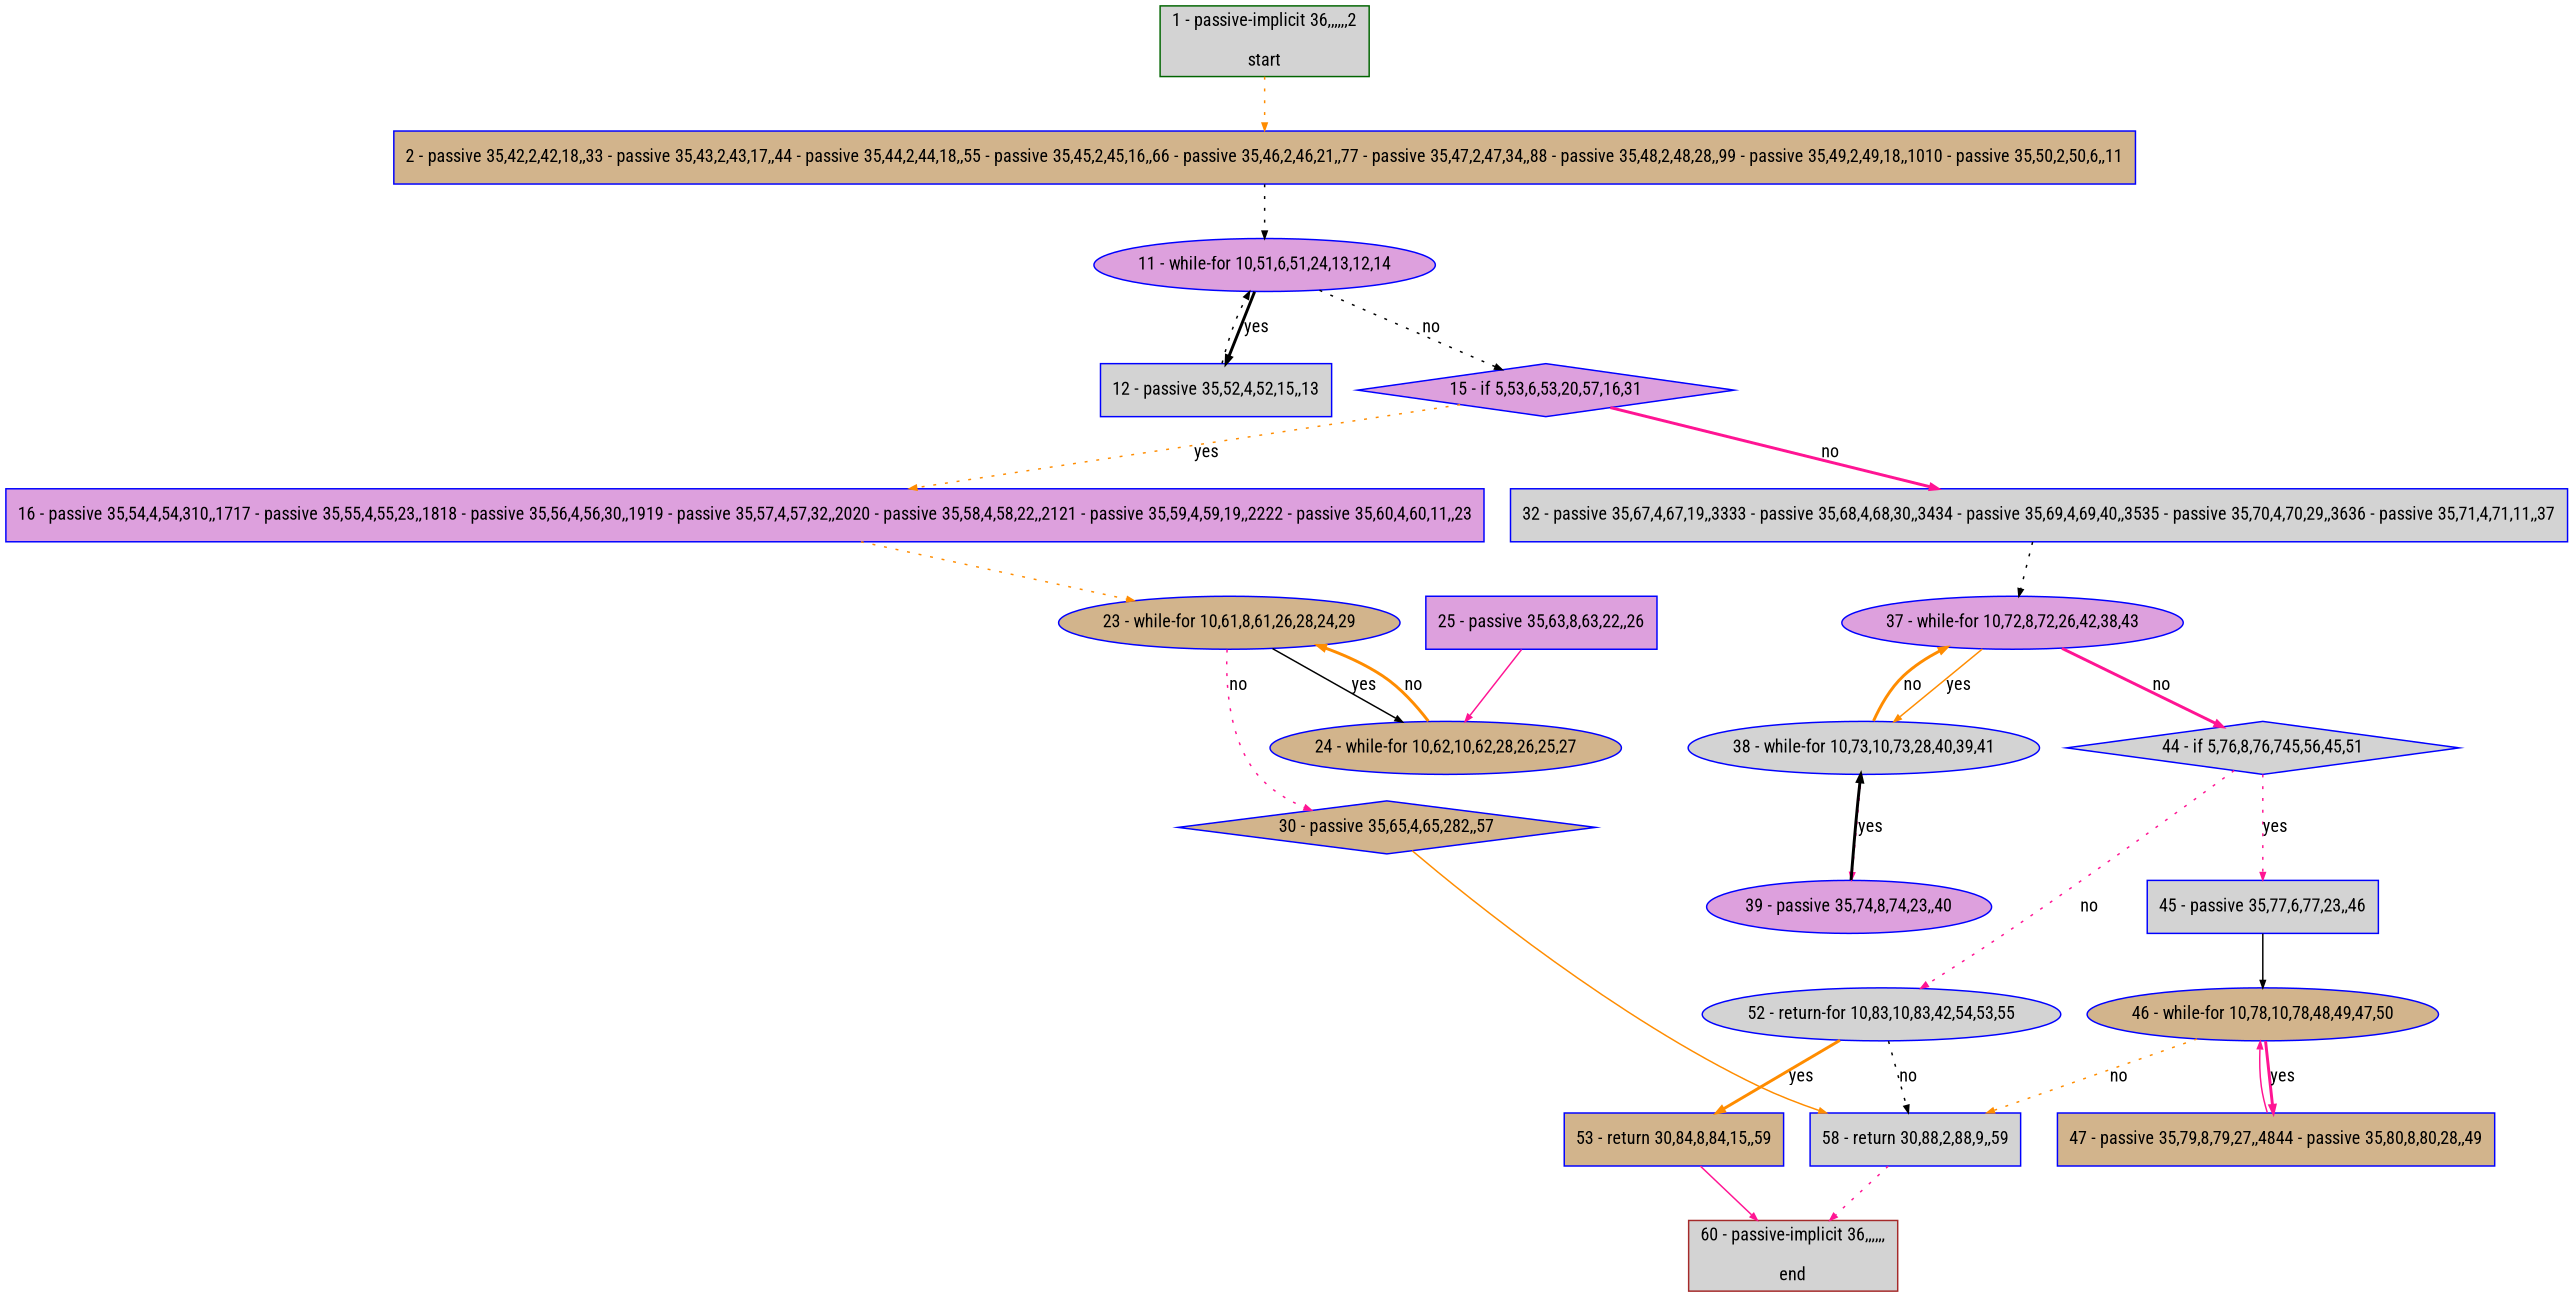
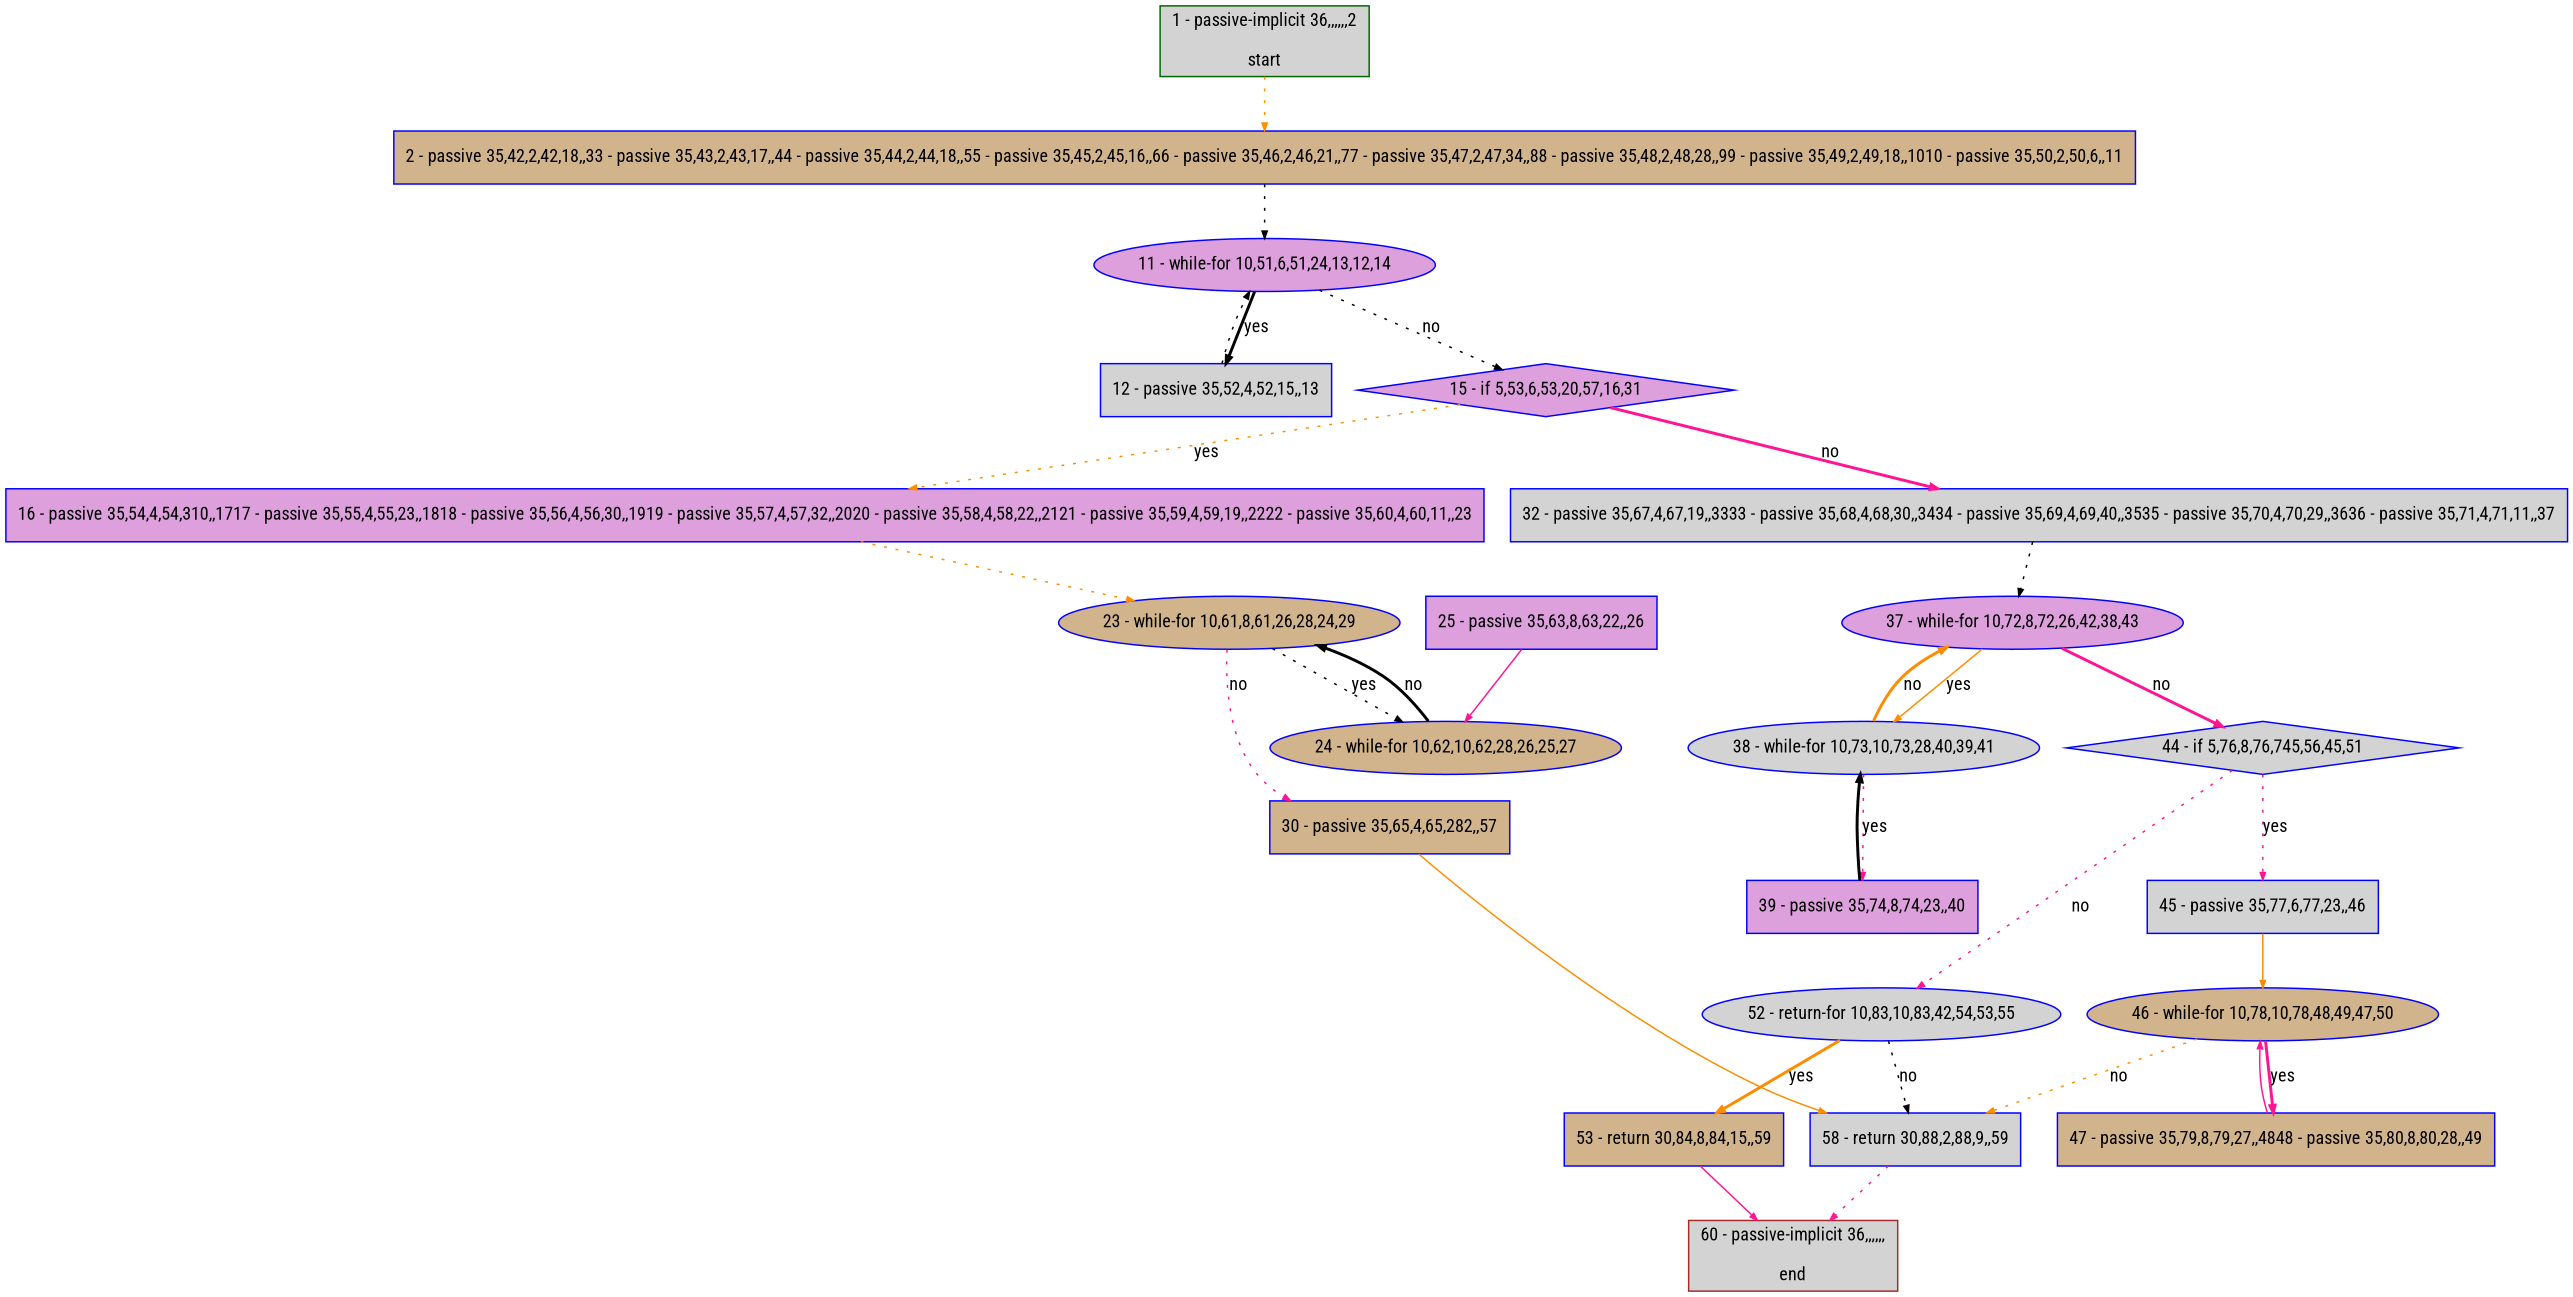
(1383, 676) -> (1383, 676)
(1334, 683) -> (1334, 683)
(1387, 827) -> (1390, 827)
(1849, 907) -> (1862, 907)
(2263, 957) -> (2263, 957)
(2276, 1140) -> (2276, 1140)
